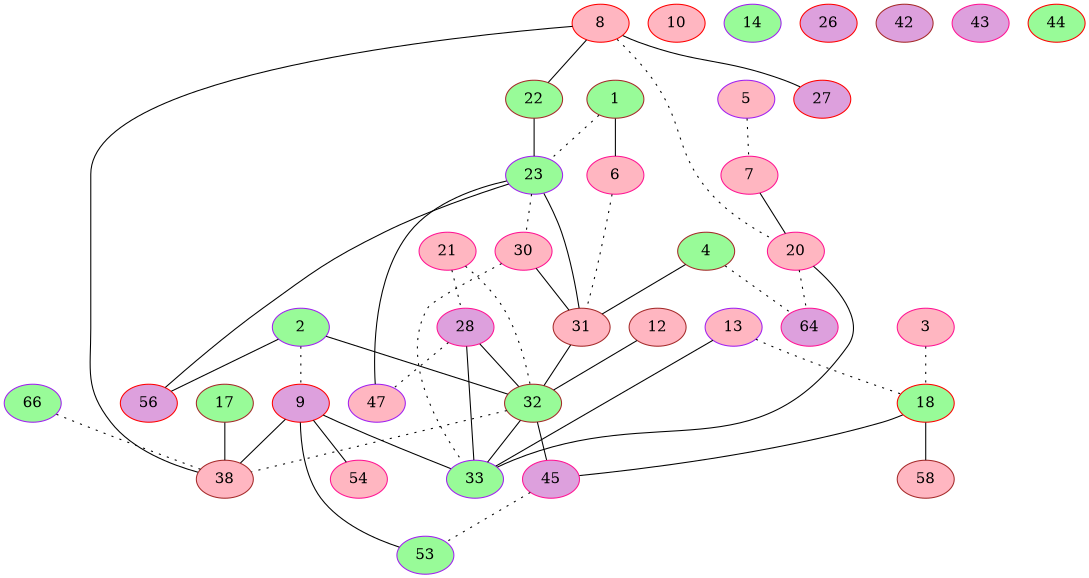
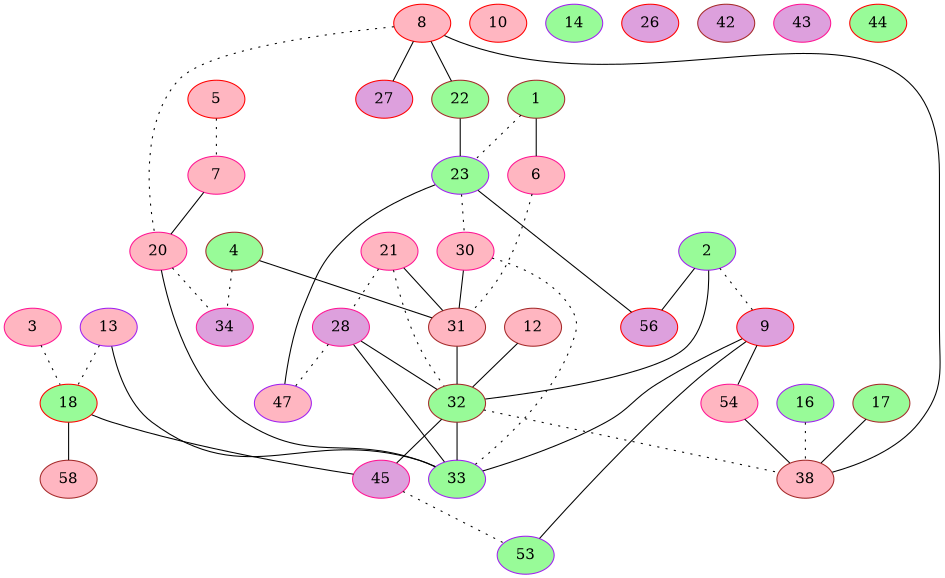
(746, 99) -> (216, 99)
(567, 249) -> (423, 289)
(810, 327) -> (225, 327)
(33, 403) -> (805, 403)
(263, 441) -> (767, 441)
